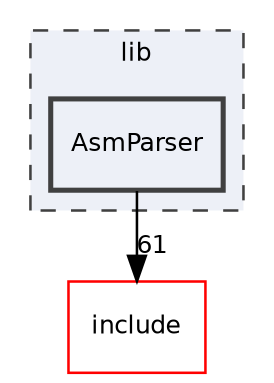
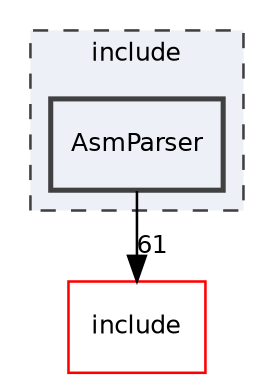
(137, 55) -> (137, 55)
